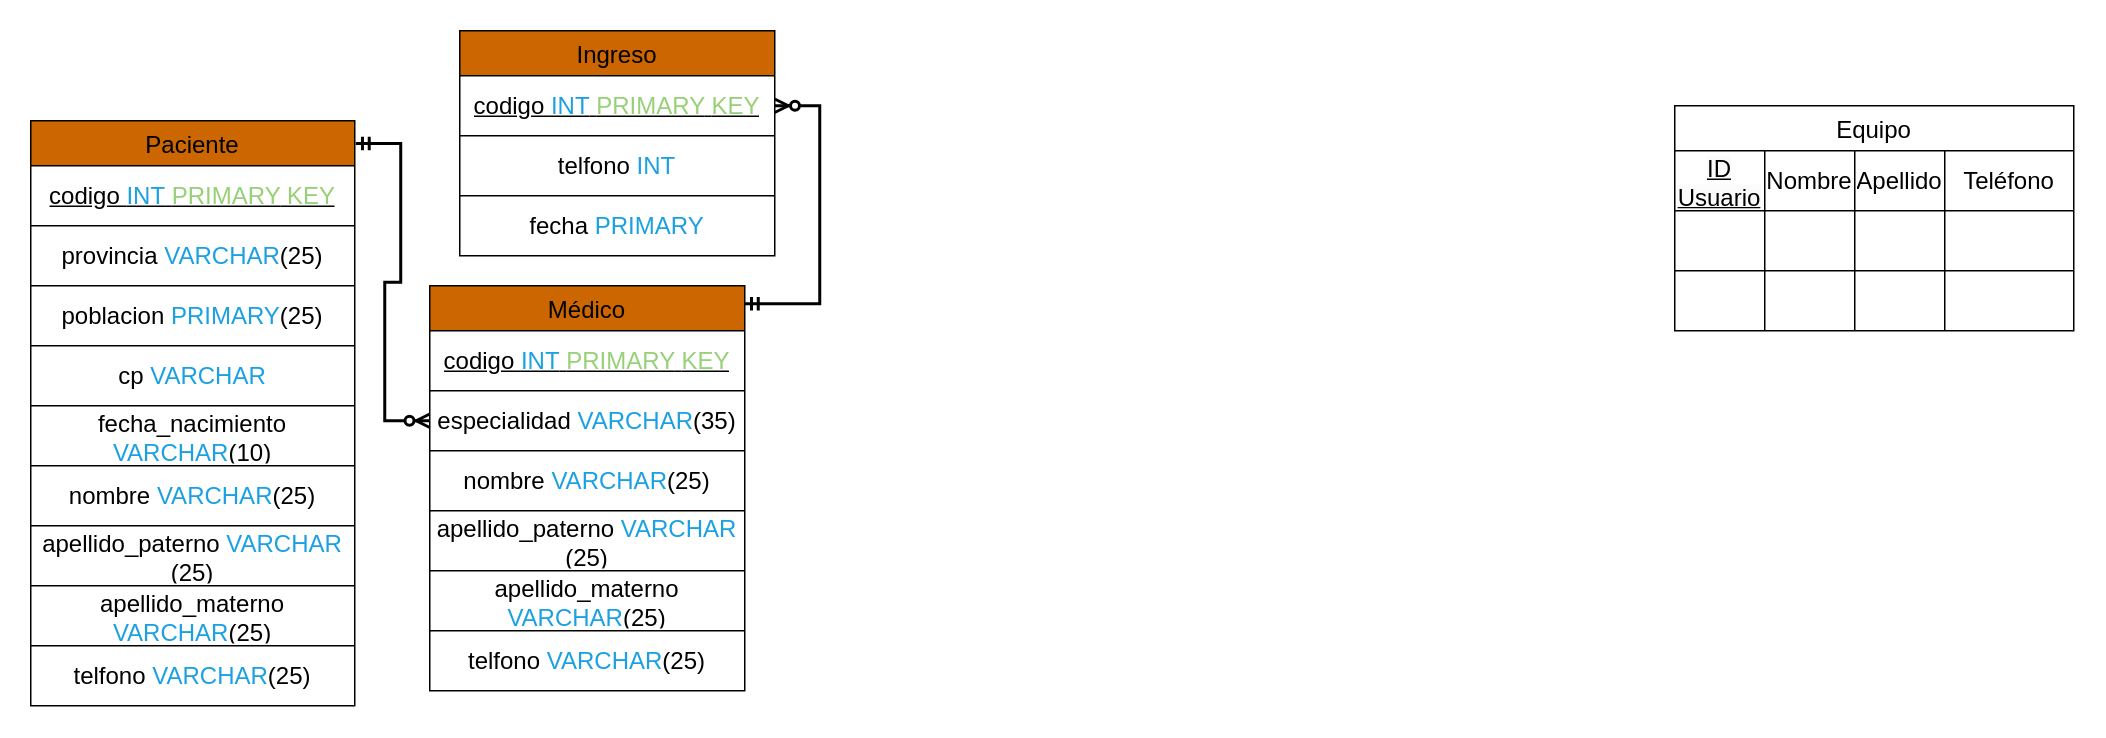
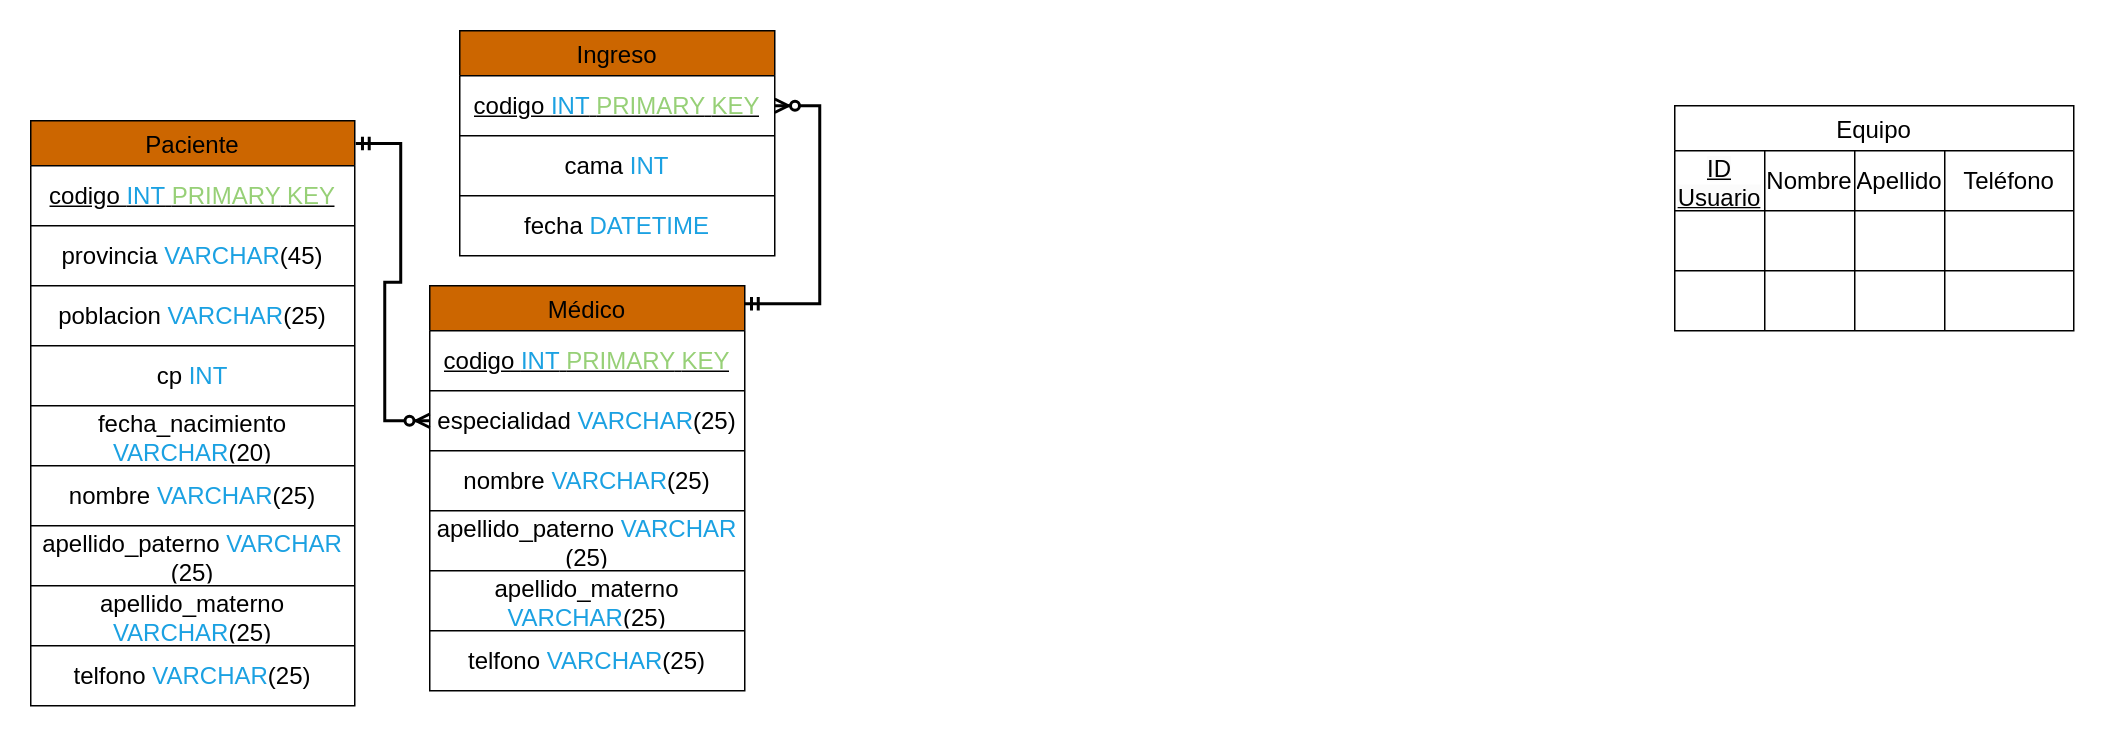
(617, 166) -> (617, 166)
(617, 226) -> (617, 226)
(193, 256) -> (193, 256)
(193, 316) -> (193, 316)
(193, 376) -> (193, 376)
(587, 421) -> (587, 421)
(193, 436) -> (193, 436)
